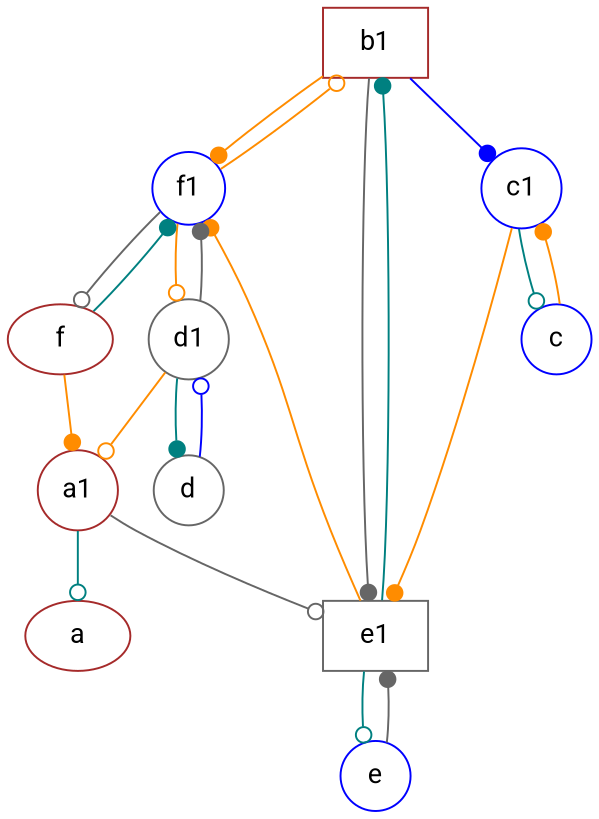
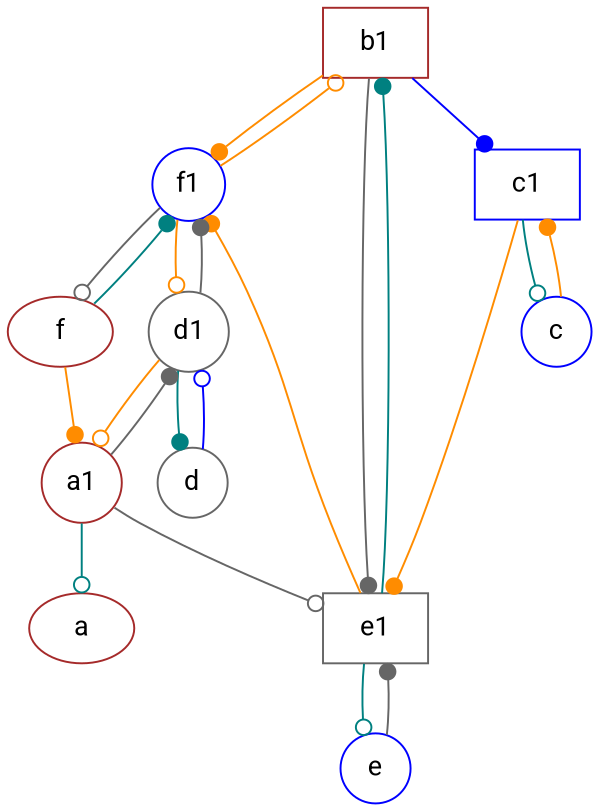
(521, 188) -> (527, 185)
none -> (139, 420)
